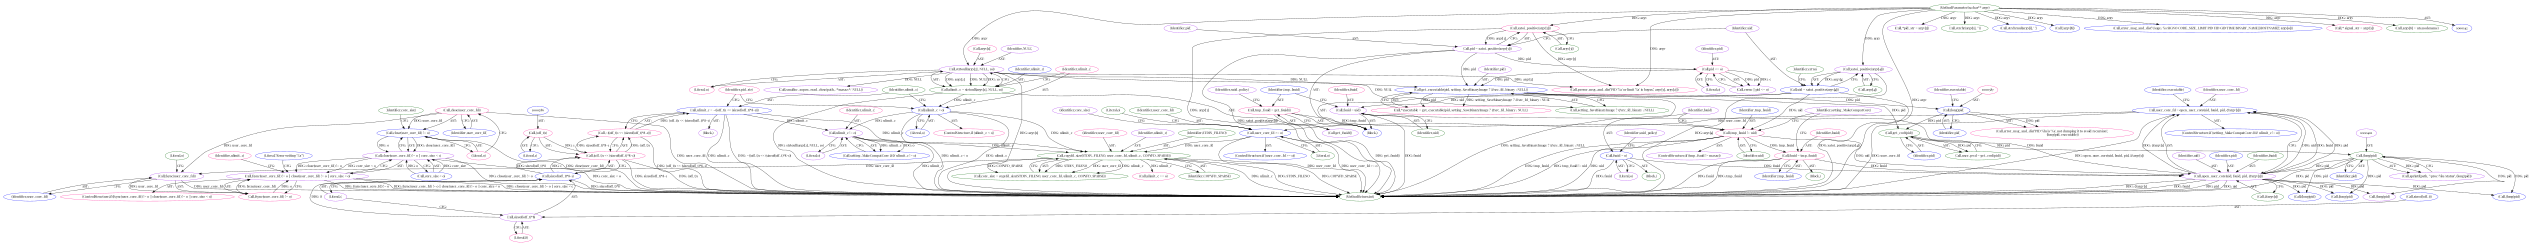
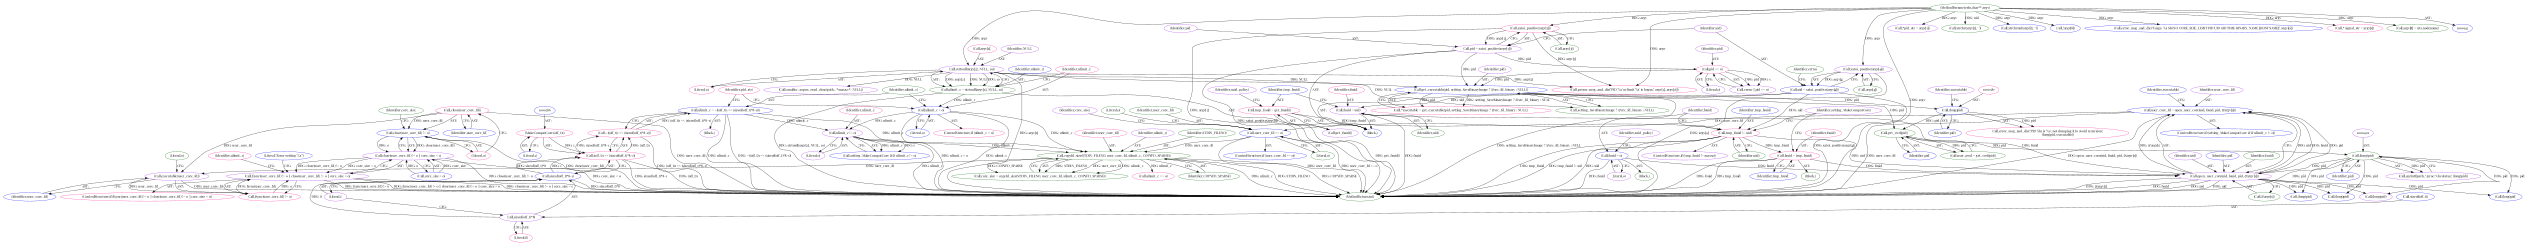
(1972, 18) -> (1972, 18)
(538, 133) -> (545, 133)
(177, 176) -> (177, 176)
